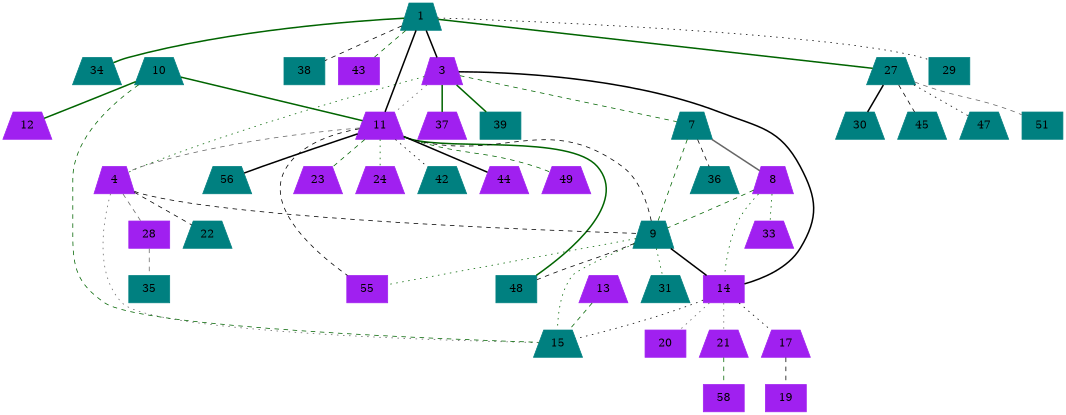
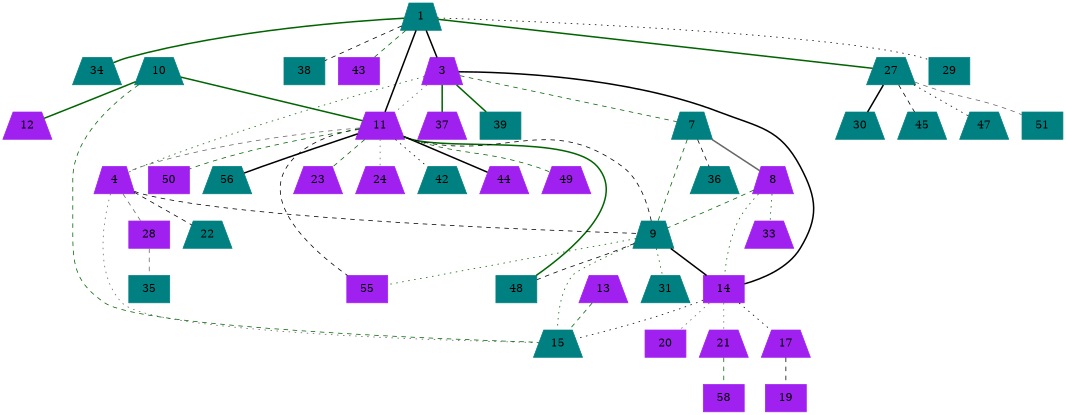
(380, 153) -> (380, 153)
none -> (169, 180)
